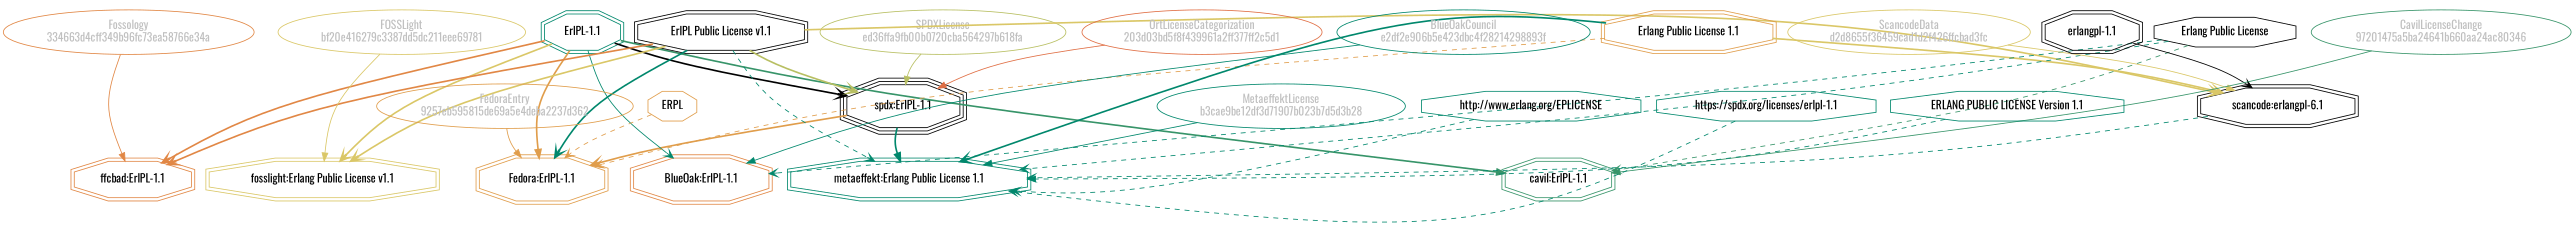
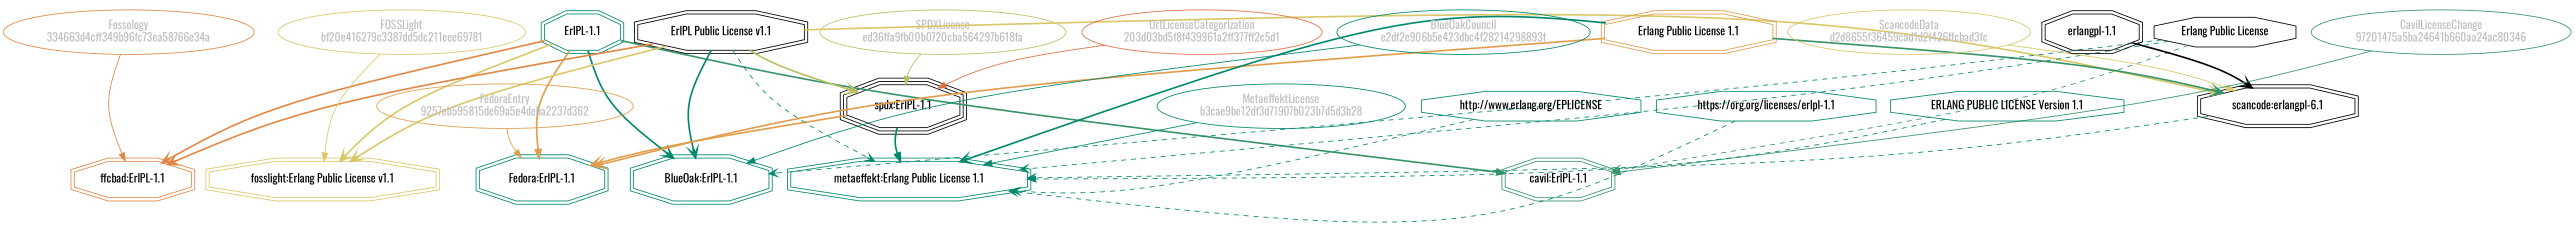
(1984, 55) -> (1984, 55)
(2190, 59) -> (2190, 59)
(726, 73) -> none
(1000, 89) -> (1000, 89)
(616, 91) -> (690, 98)
(672, 106) -> none
(1766, 106) -> (1766, 106)
(617, 109) -> (617, 109)
(542, 180) -> (542, 180)
(701, 180) -> (701, 180)
